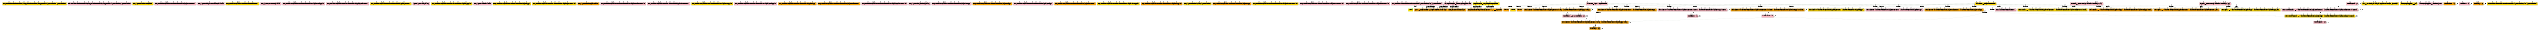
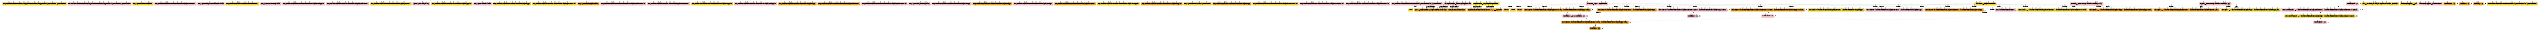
(2431, 4) -> (2431, 4)
(2464, 4) -> (2464, 4)
